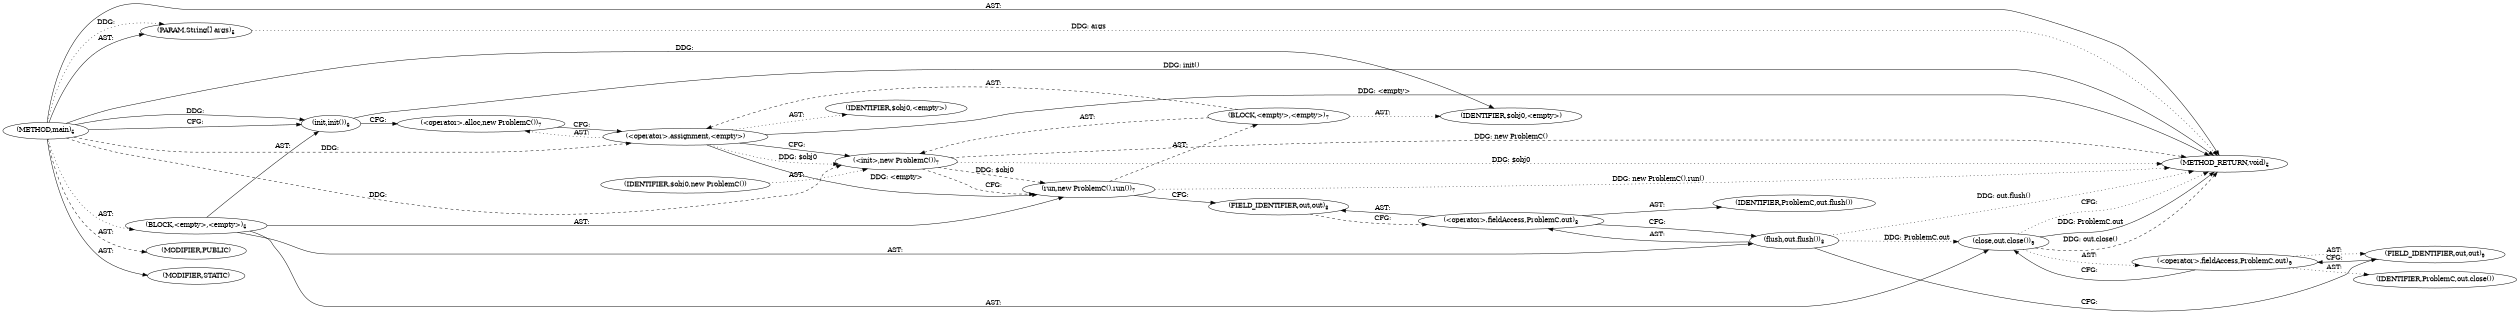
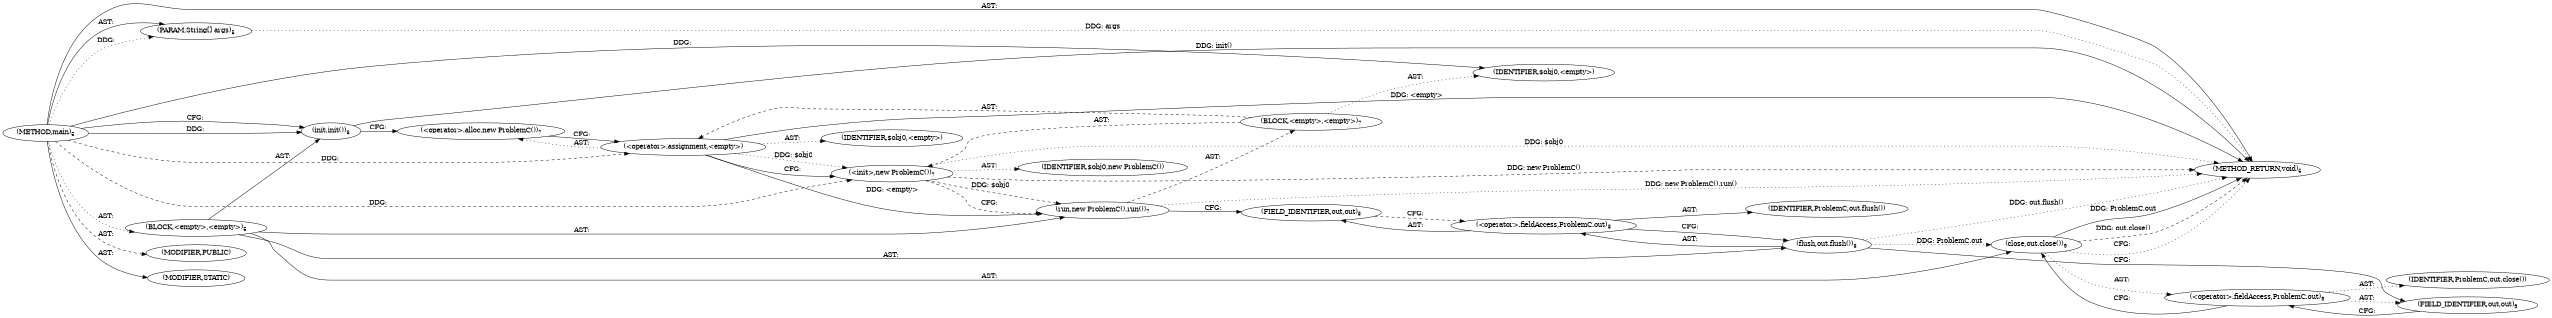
(806, 180) -> (983, 170)
